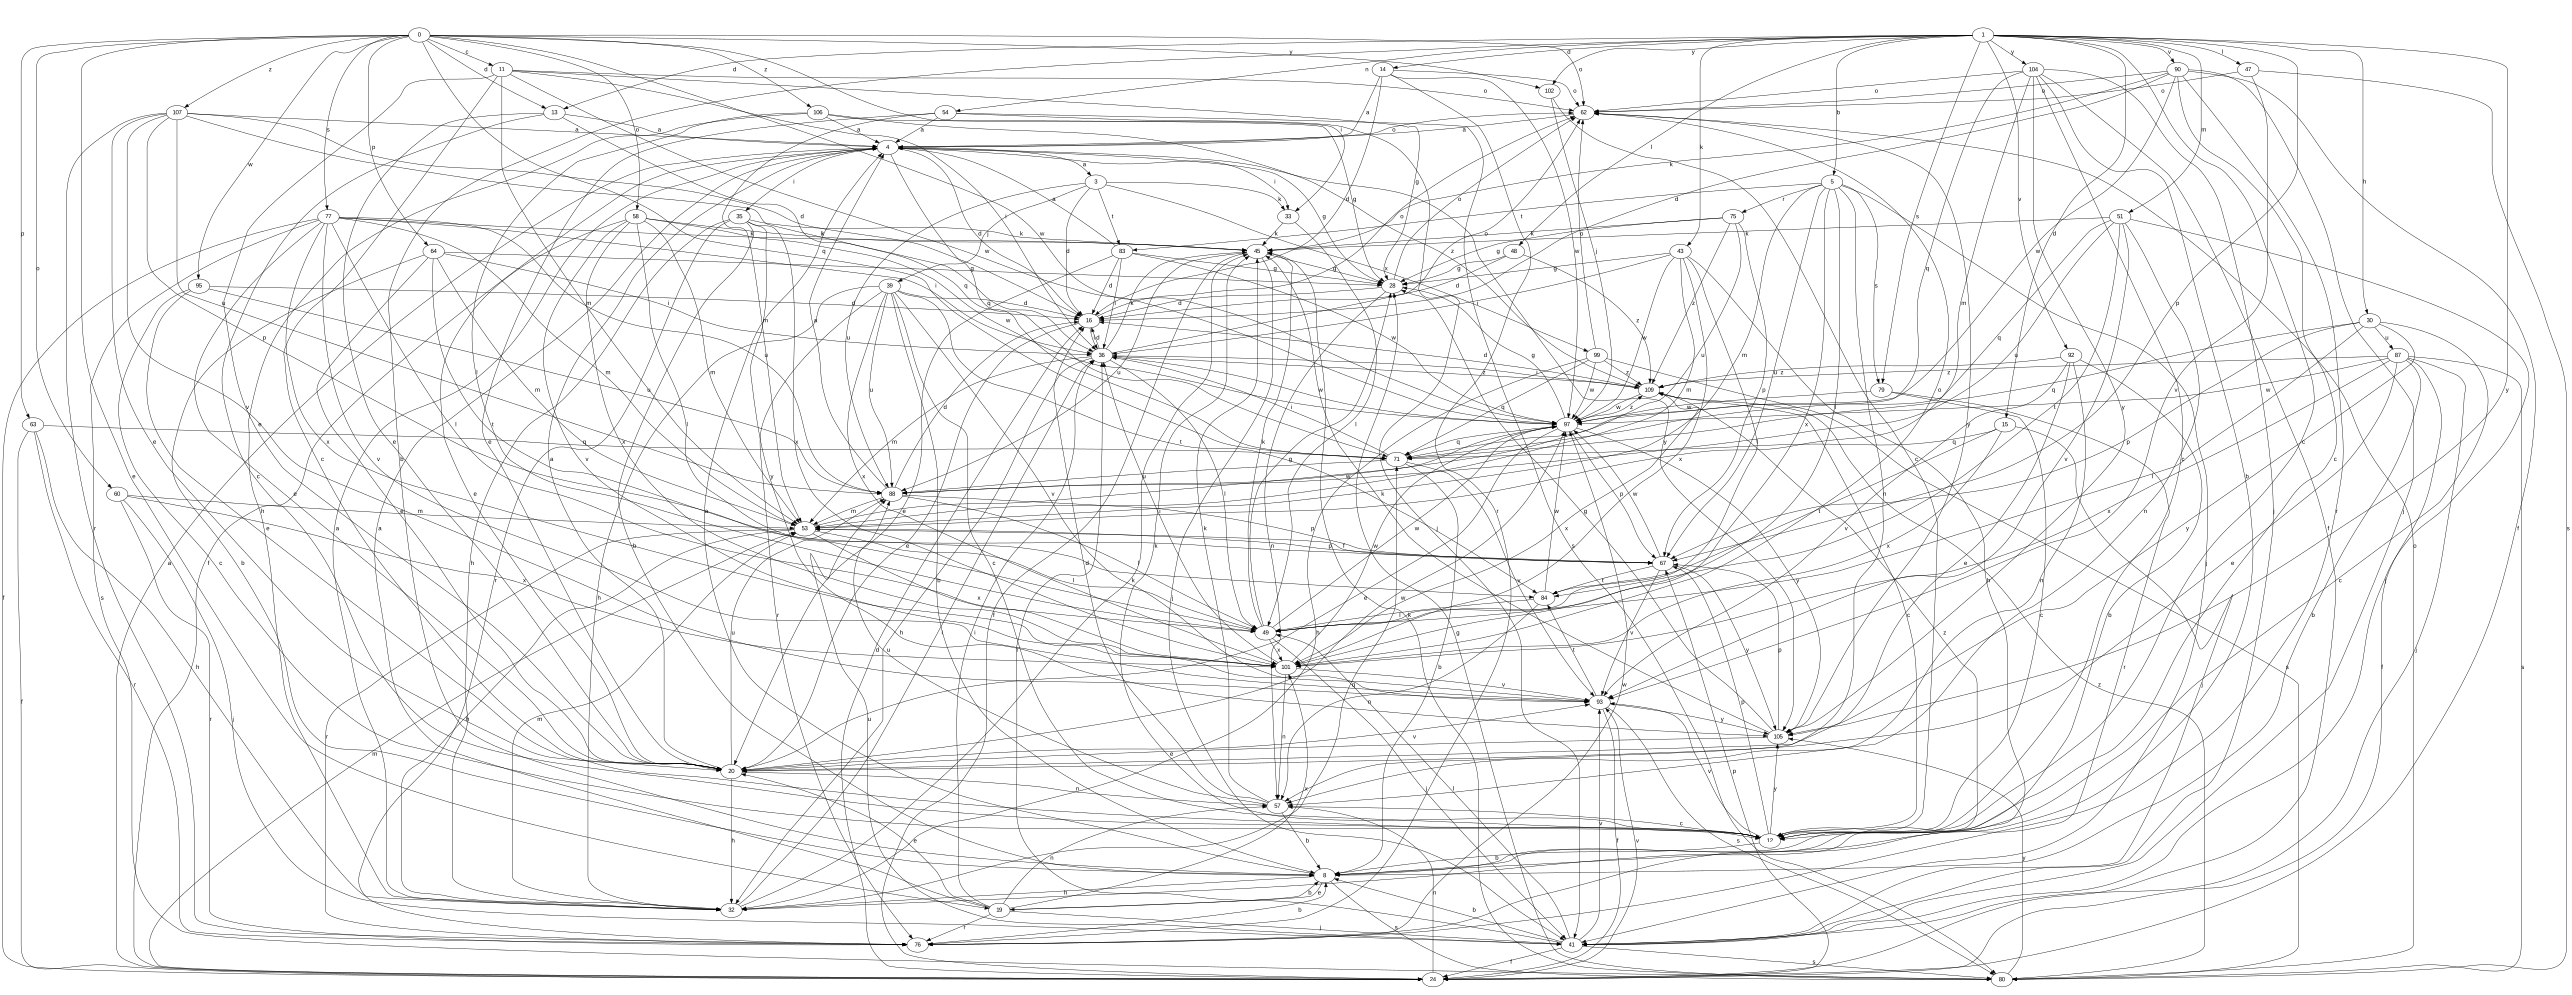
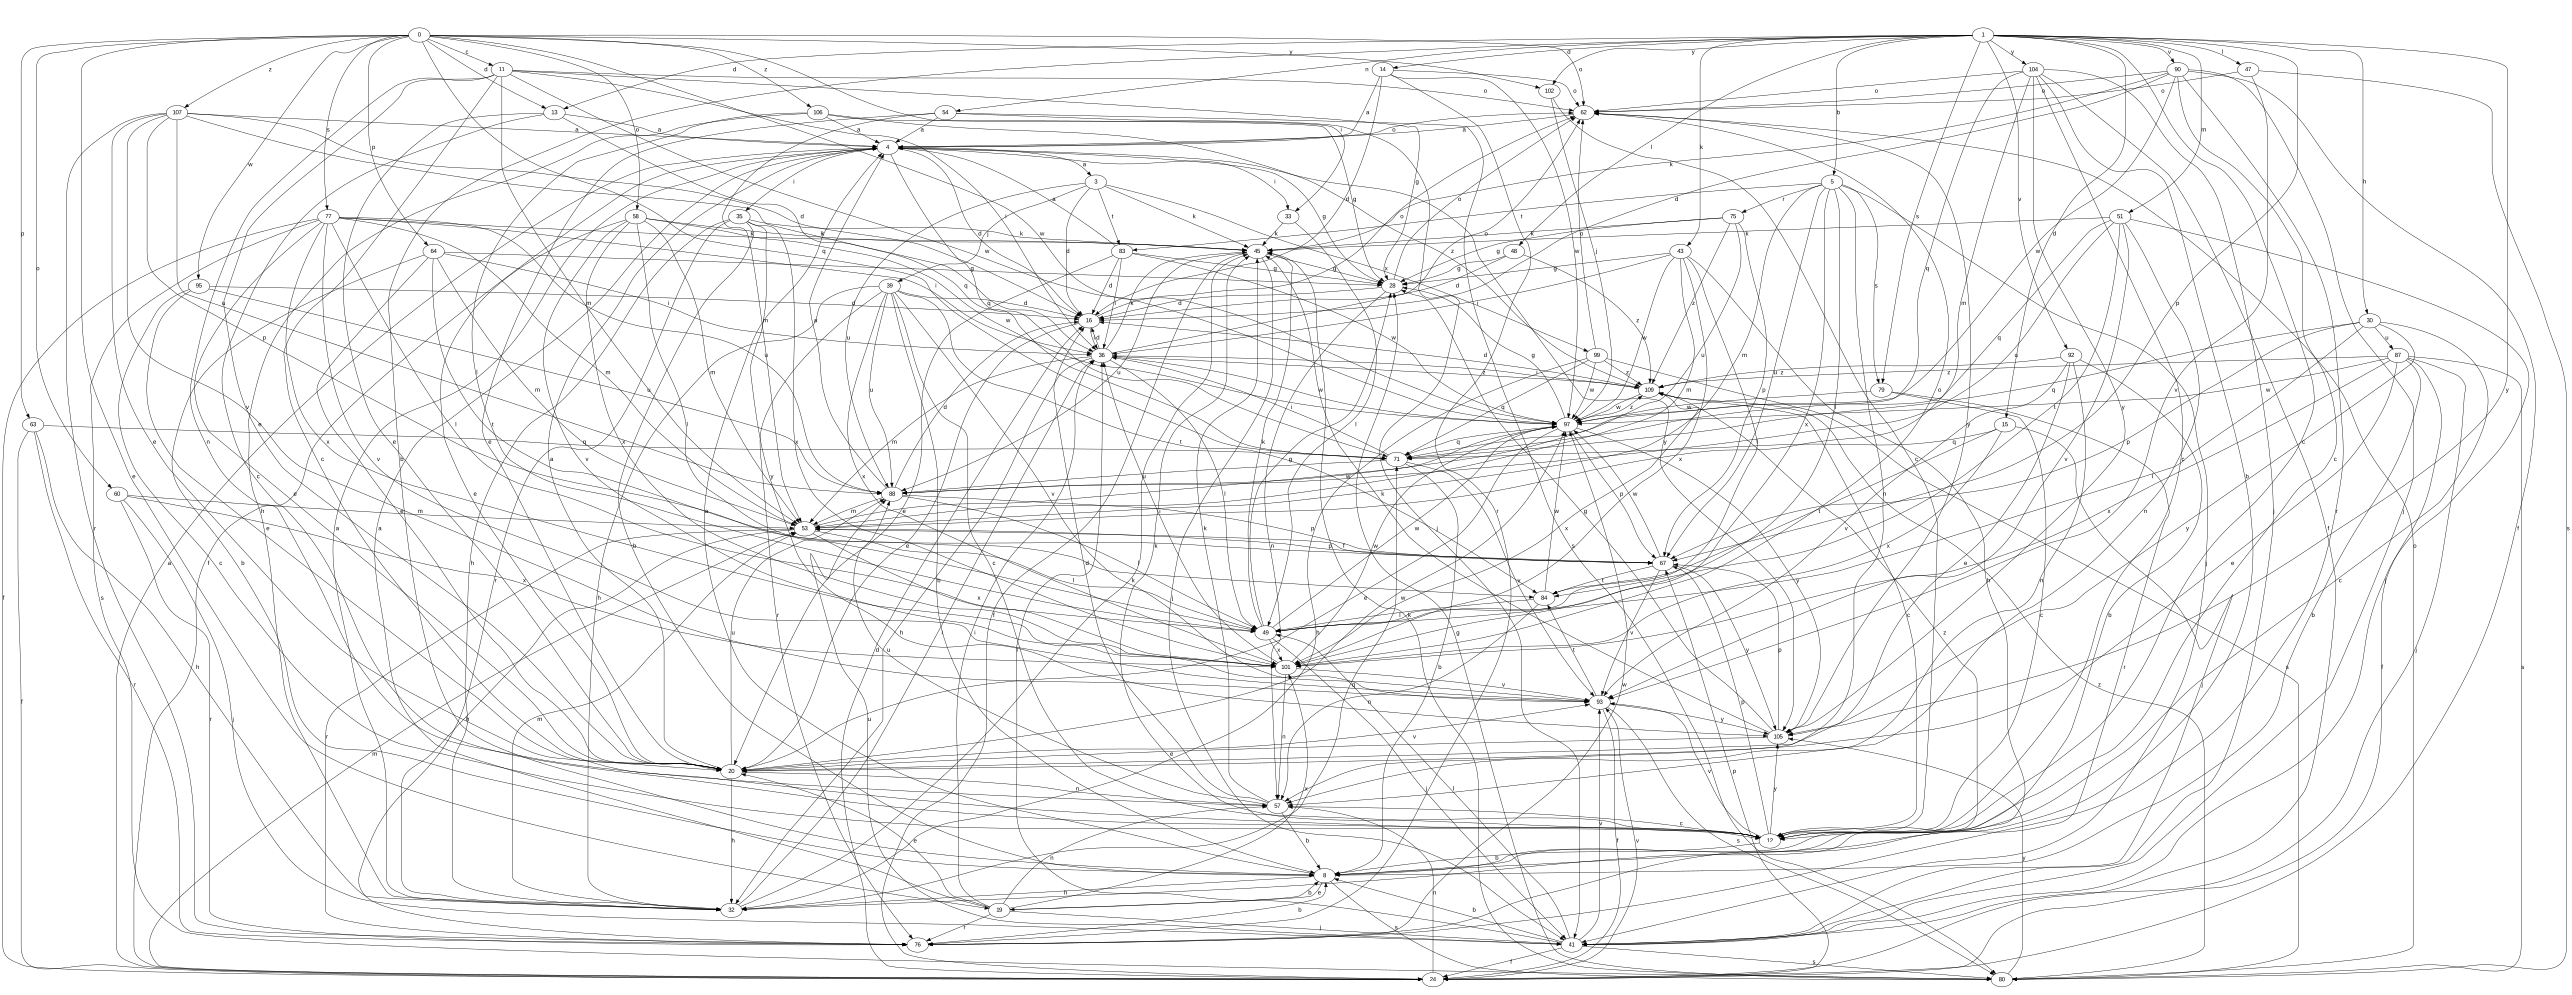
(1197, 184) -> (1175, 216)
none -> (398, 711)
